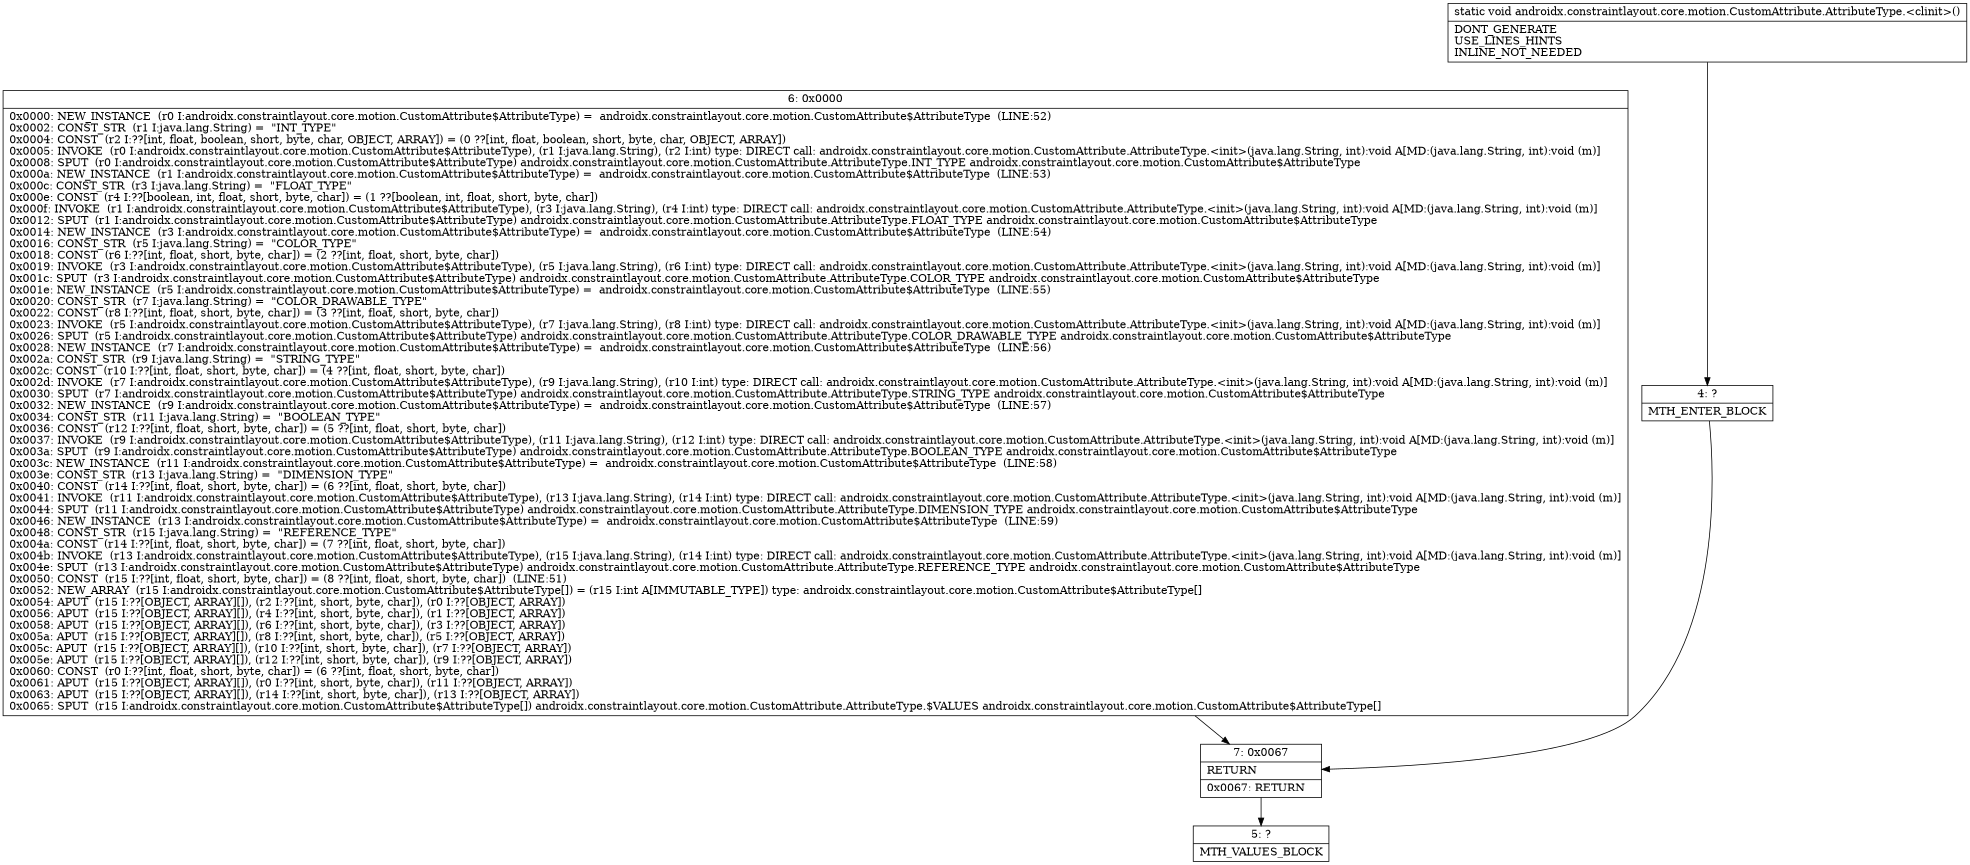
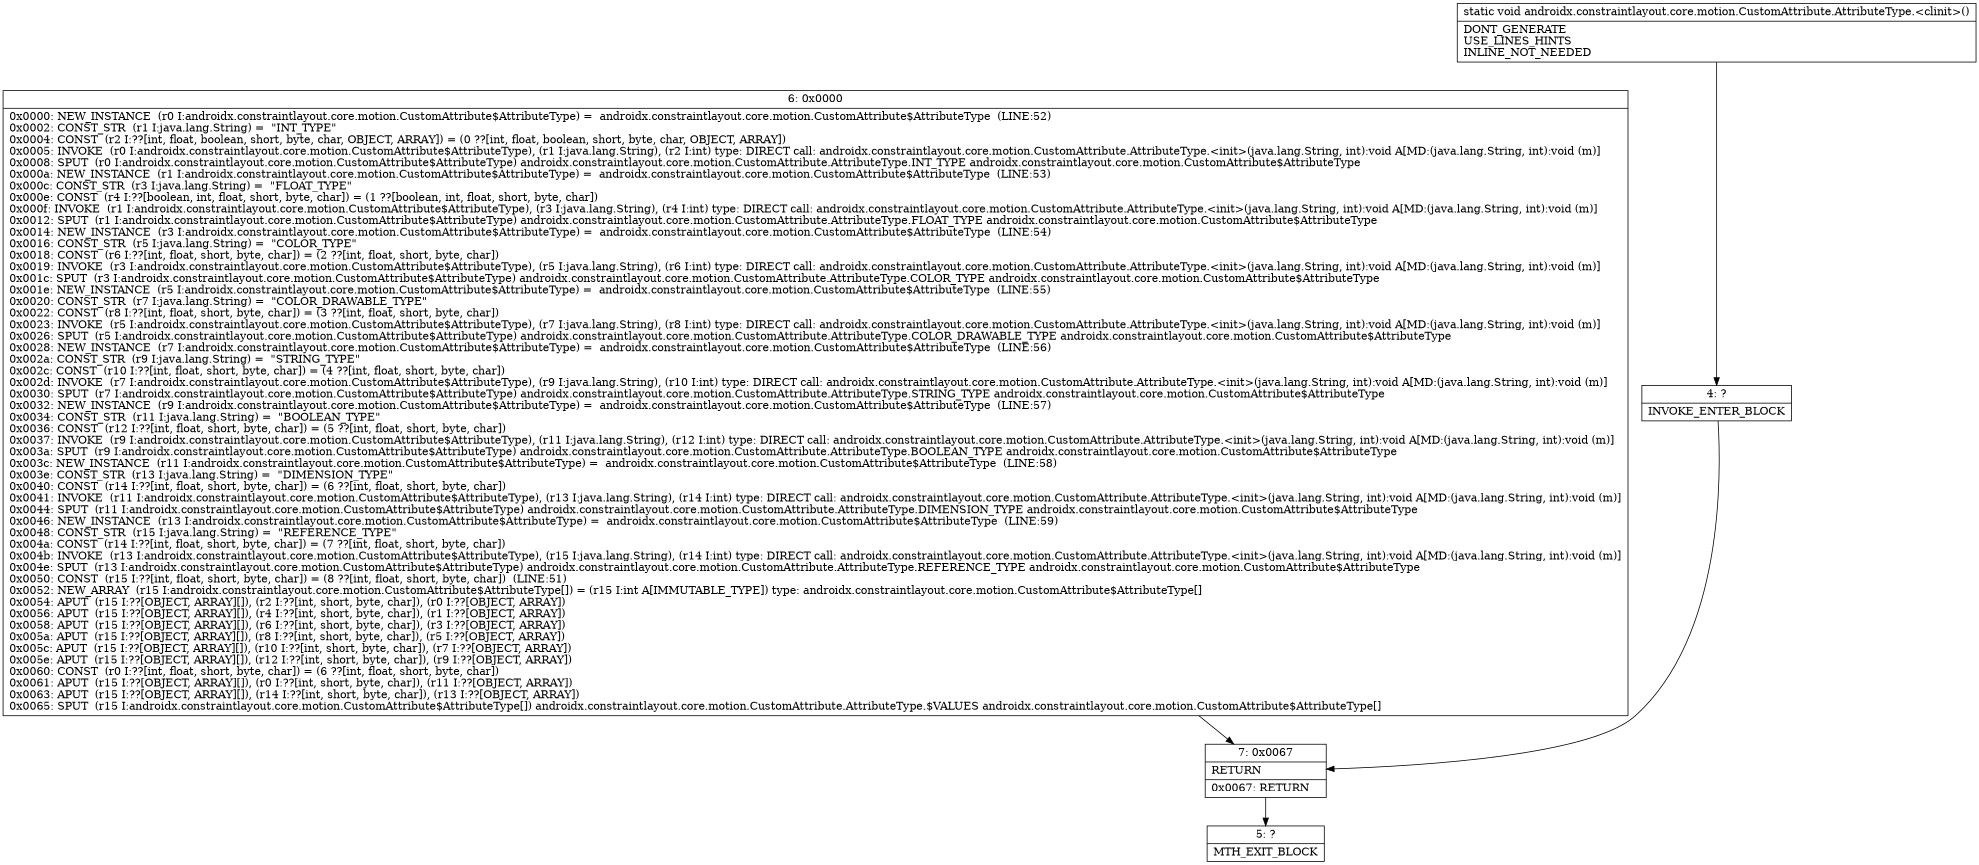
(1707, 412) -> (1717, 412)
(1261, 852) -> (1266, 852)
